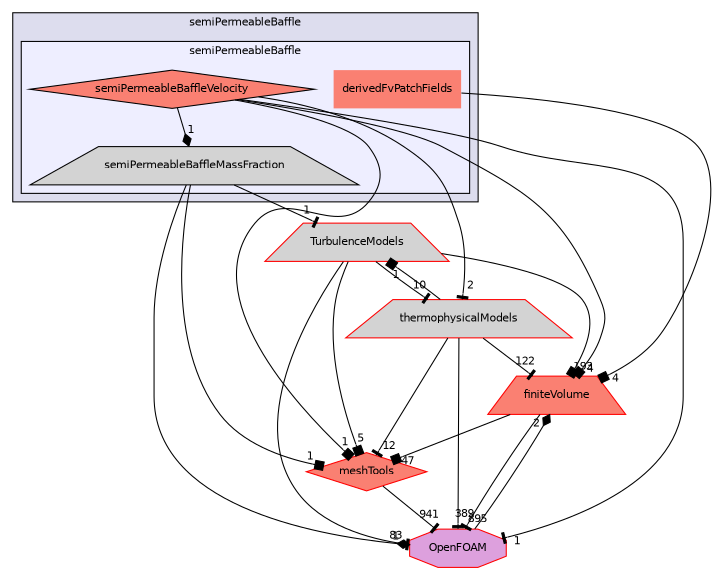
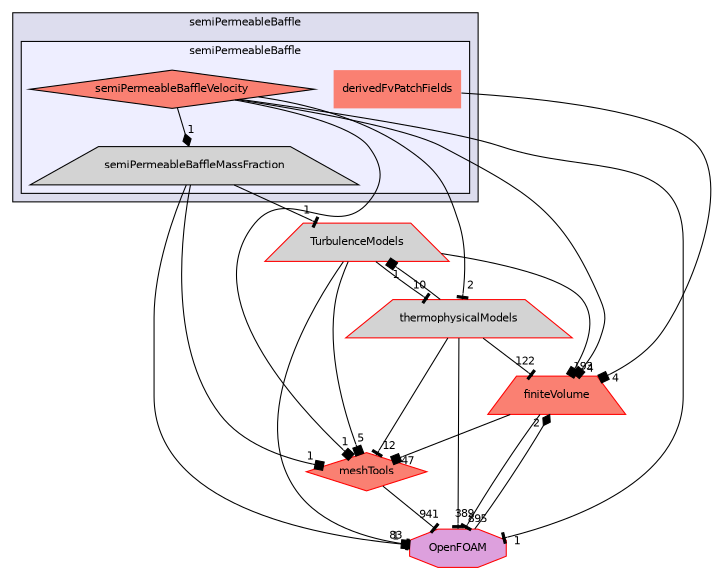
(166, 441) -> (166, 442)
